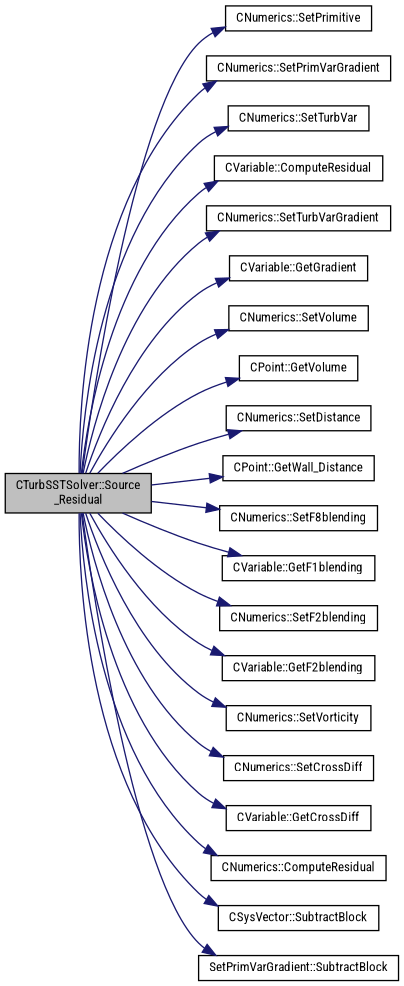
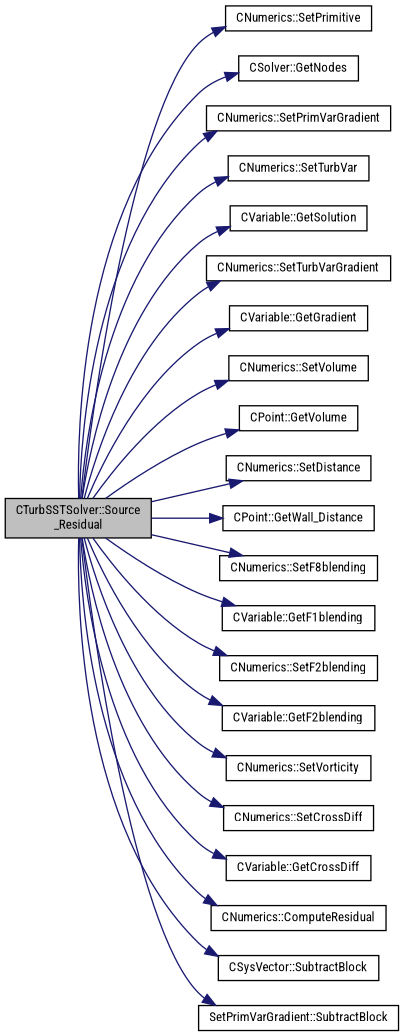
none -> (299, 68)
(299, 168) -> (299, 218)
